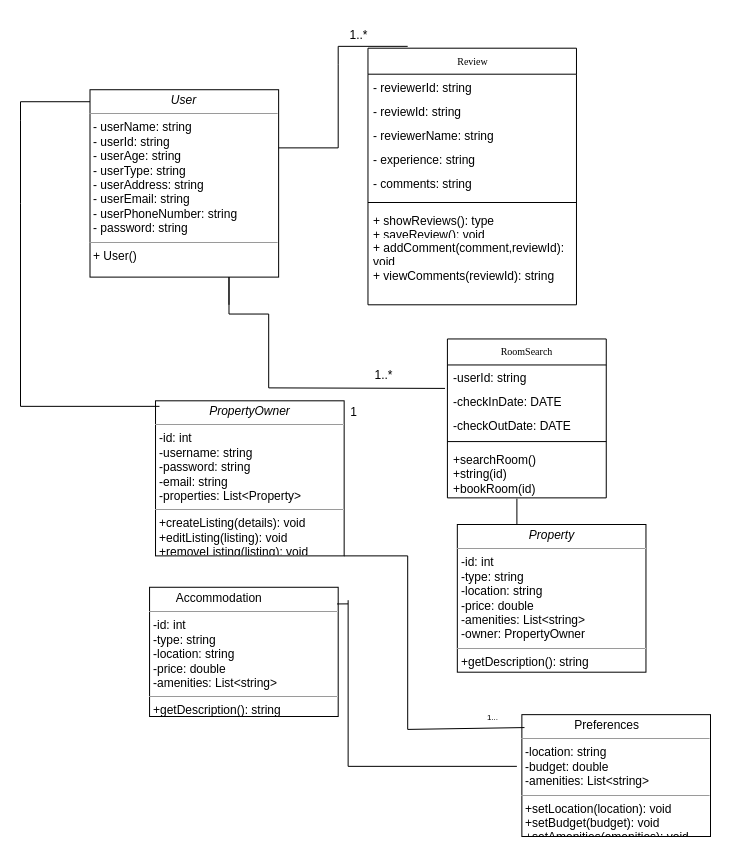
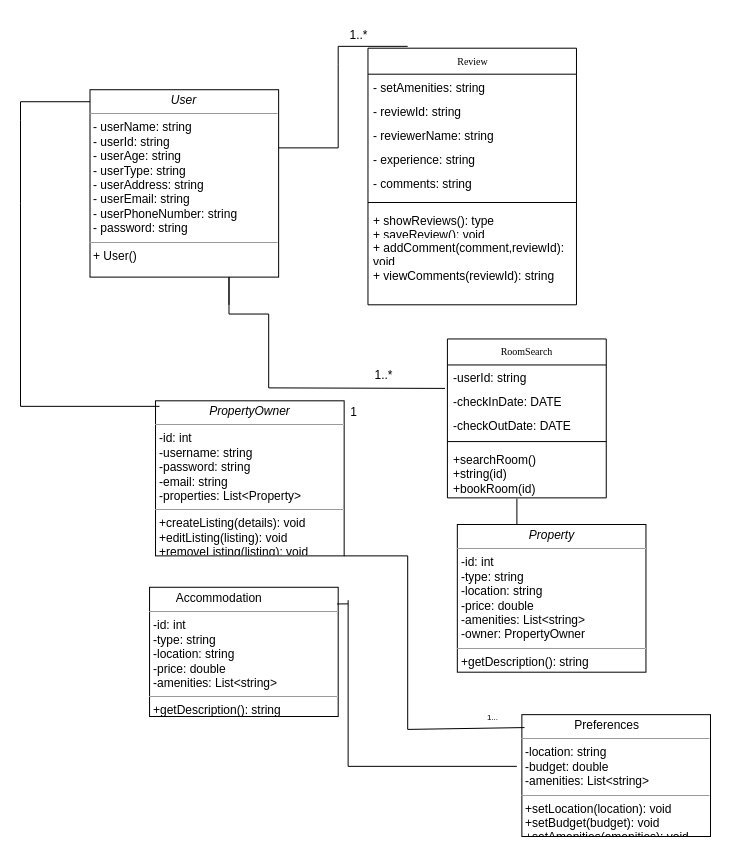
(433, 89) -> (438, 89)
